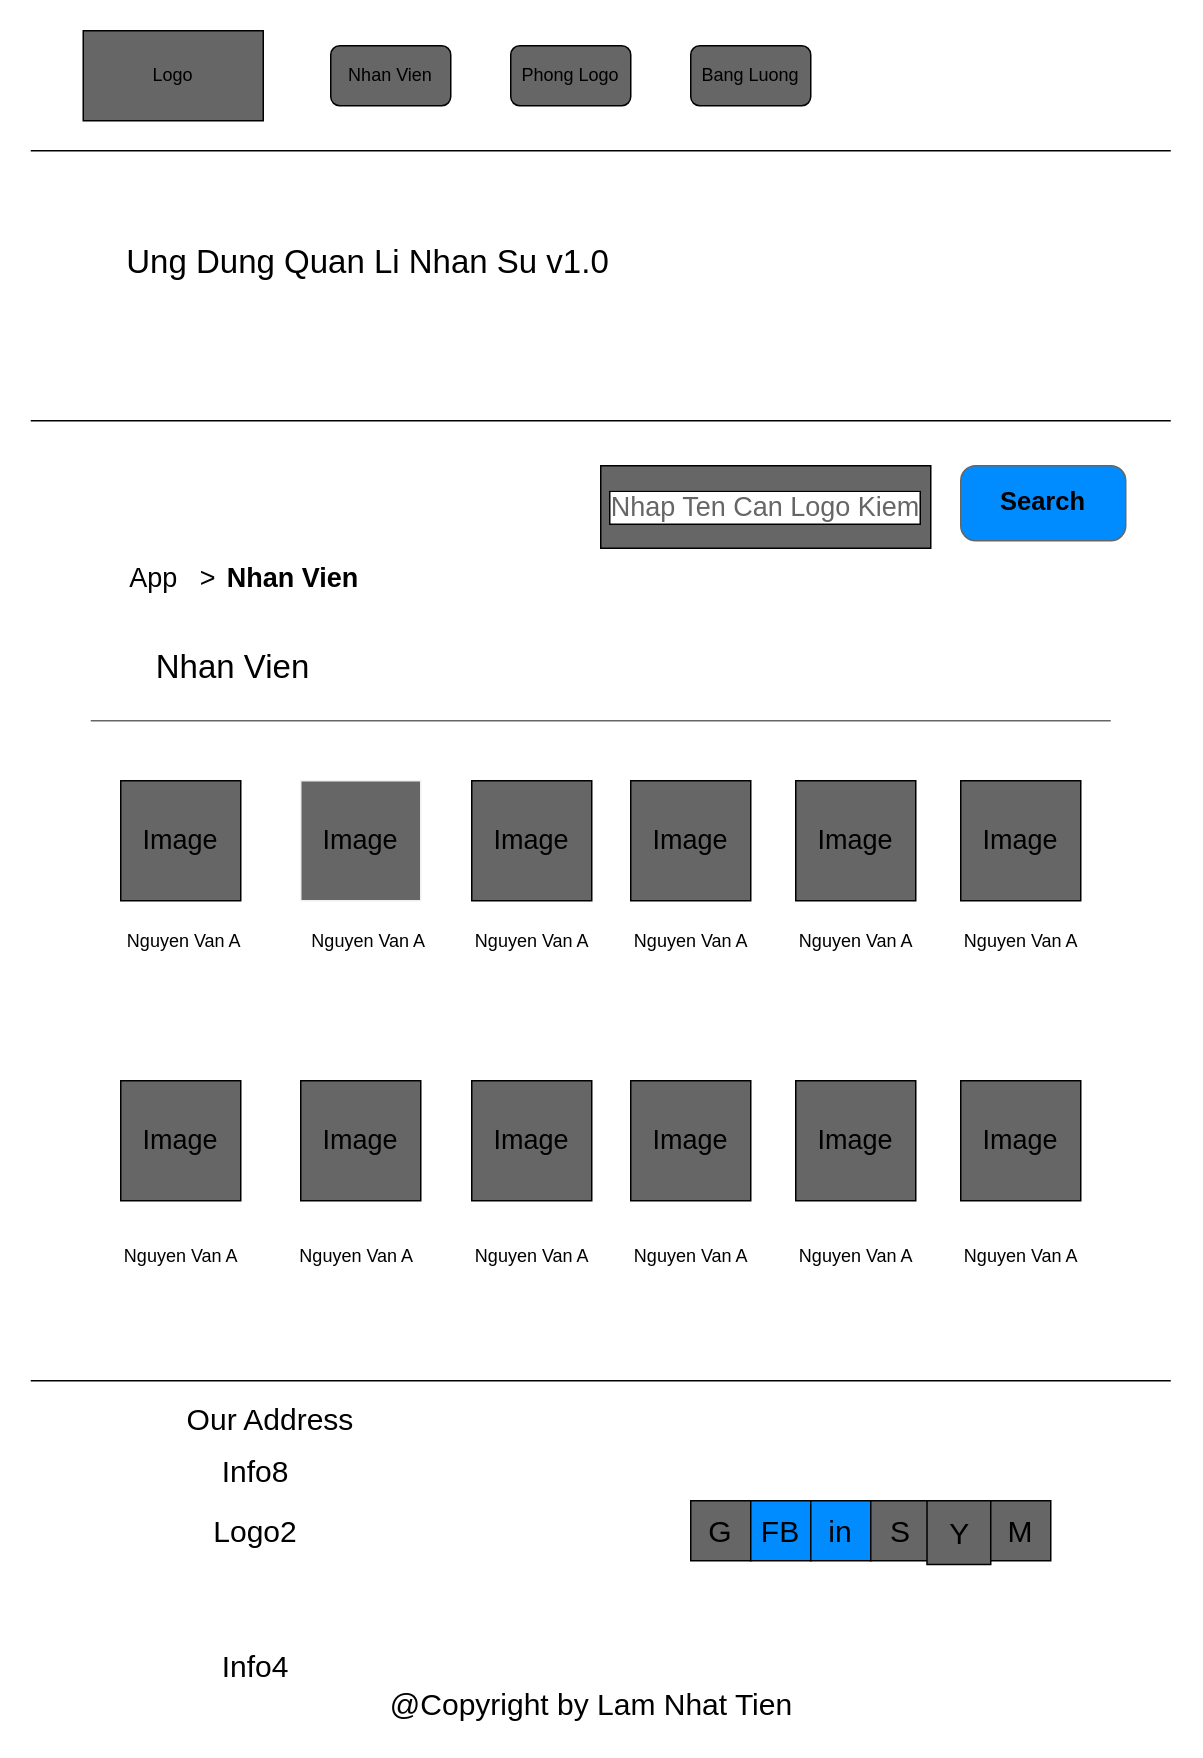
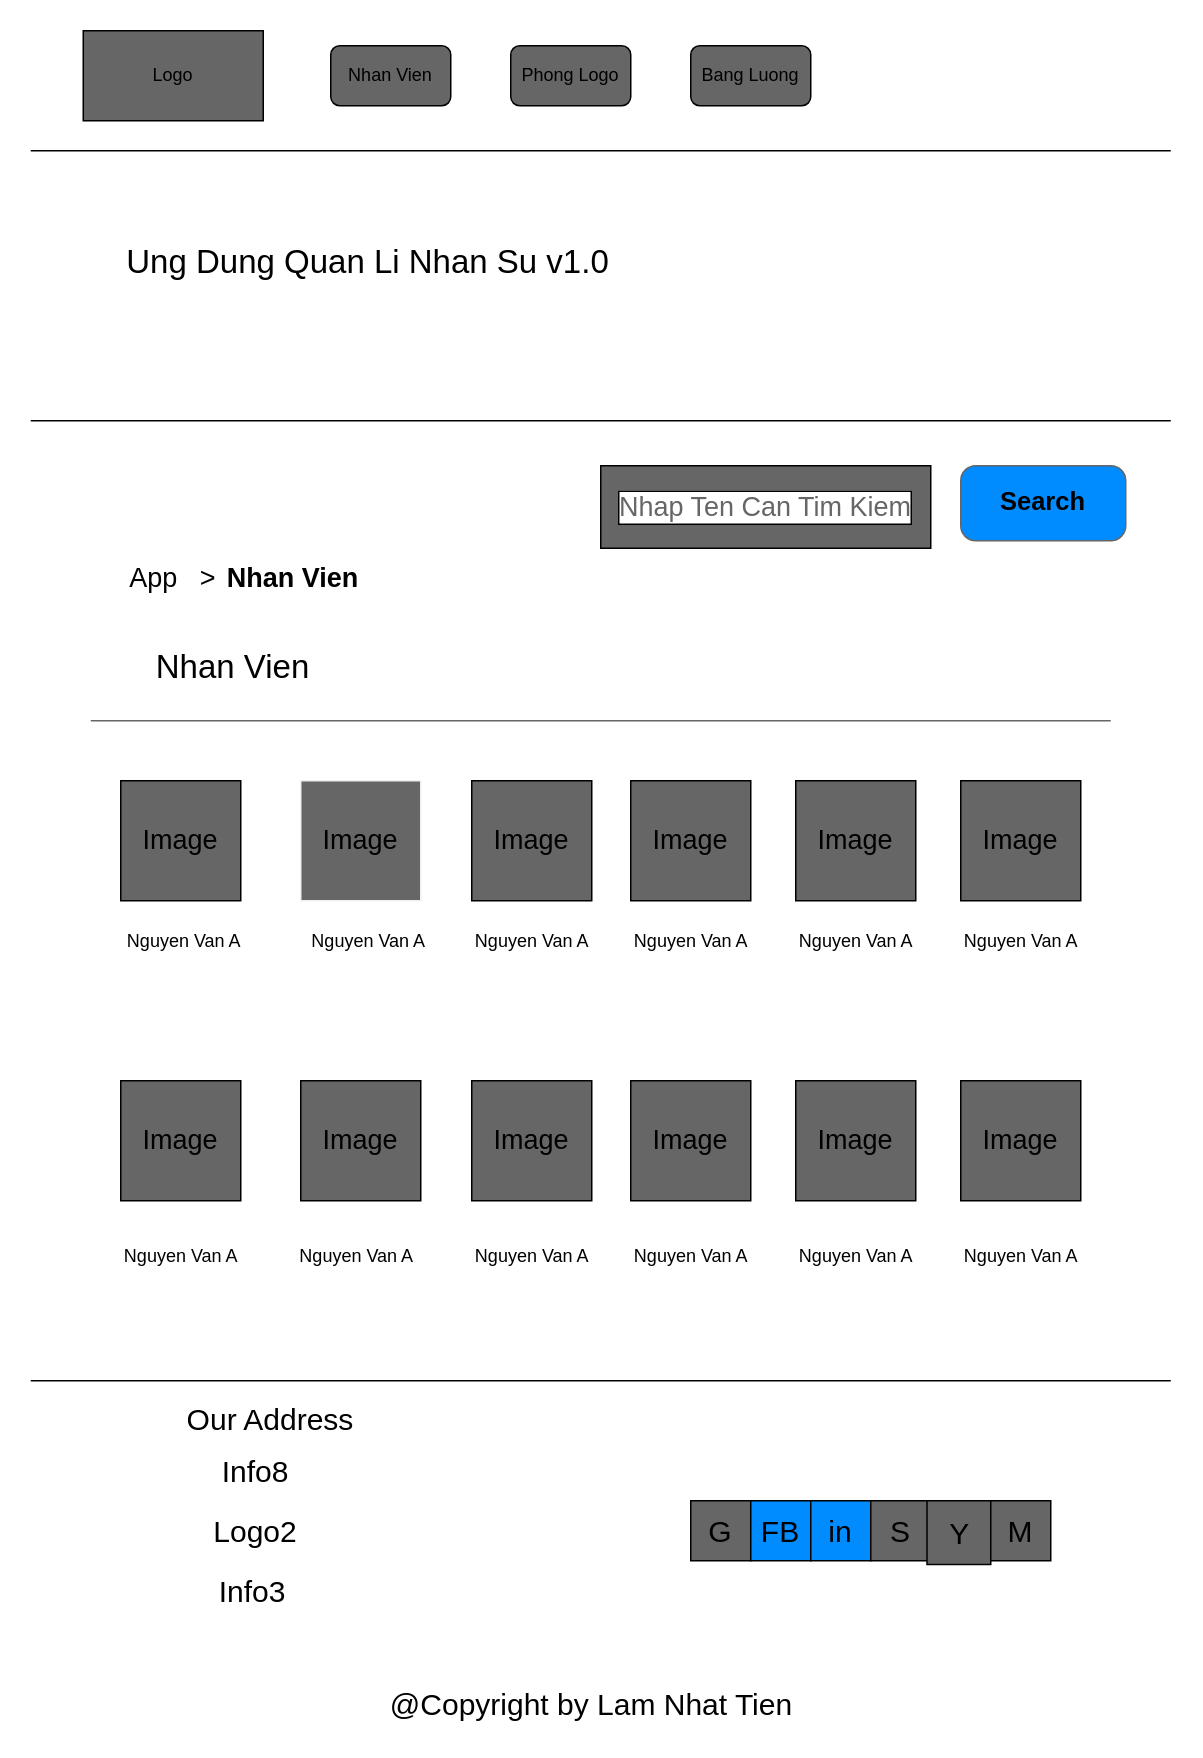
(766, 508) -> (766, 508)
none -> (252, 1591)
(256, 1666) -> none
